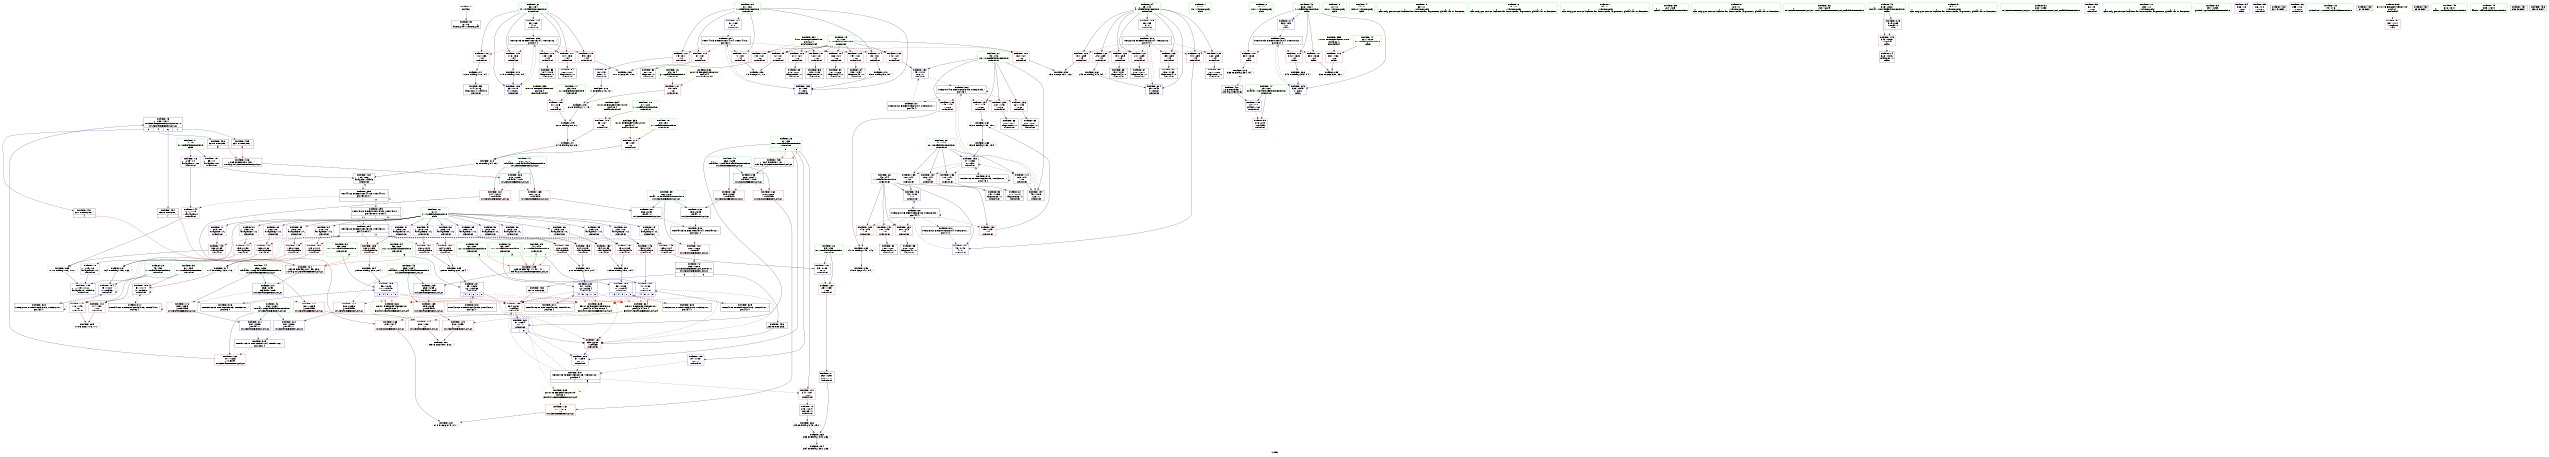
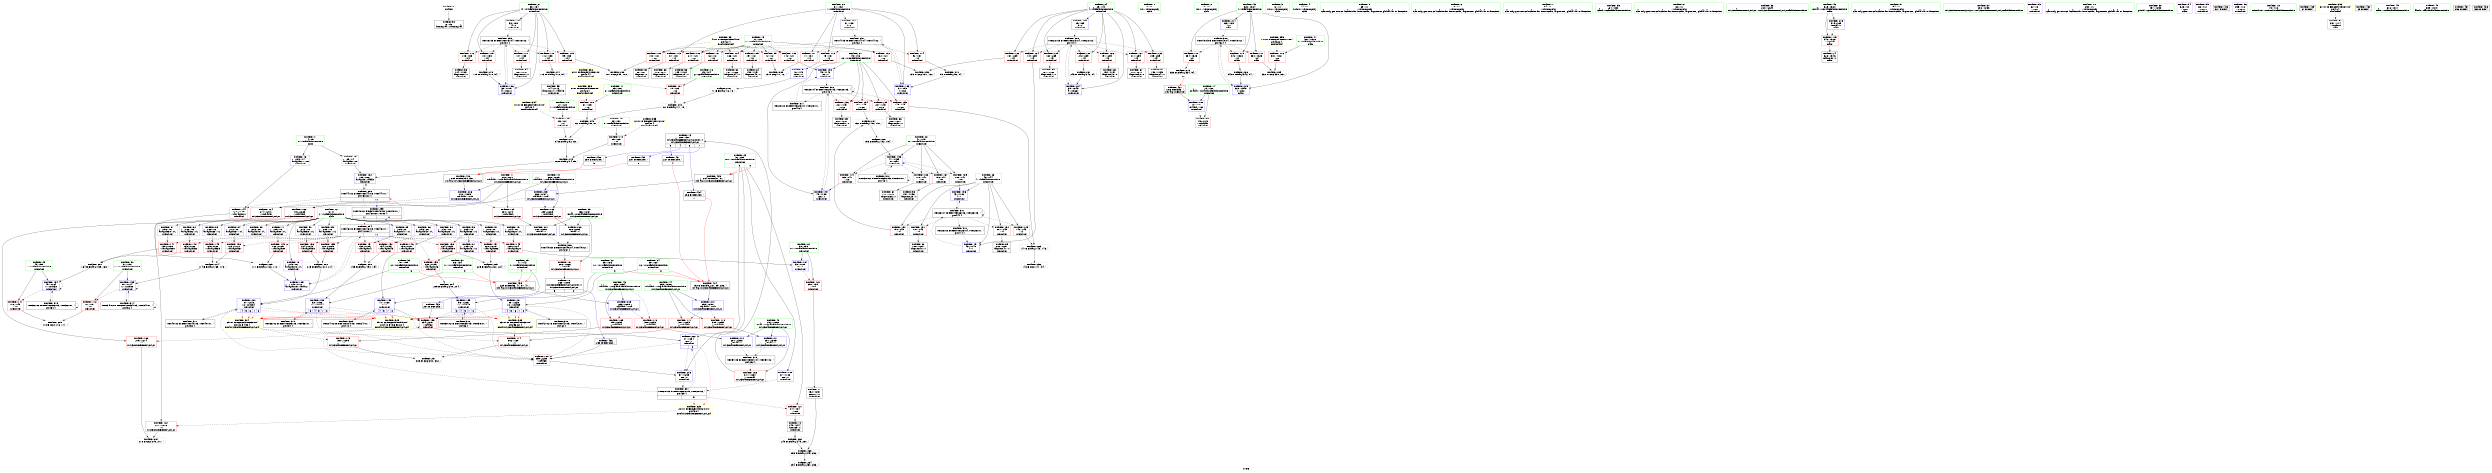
(1368, 44) -> (1310, 44)
(418, 221) -> (469, 239)
